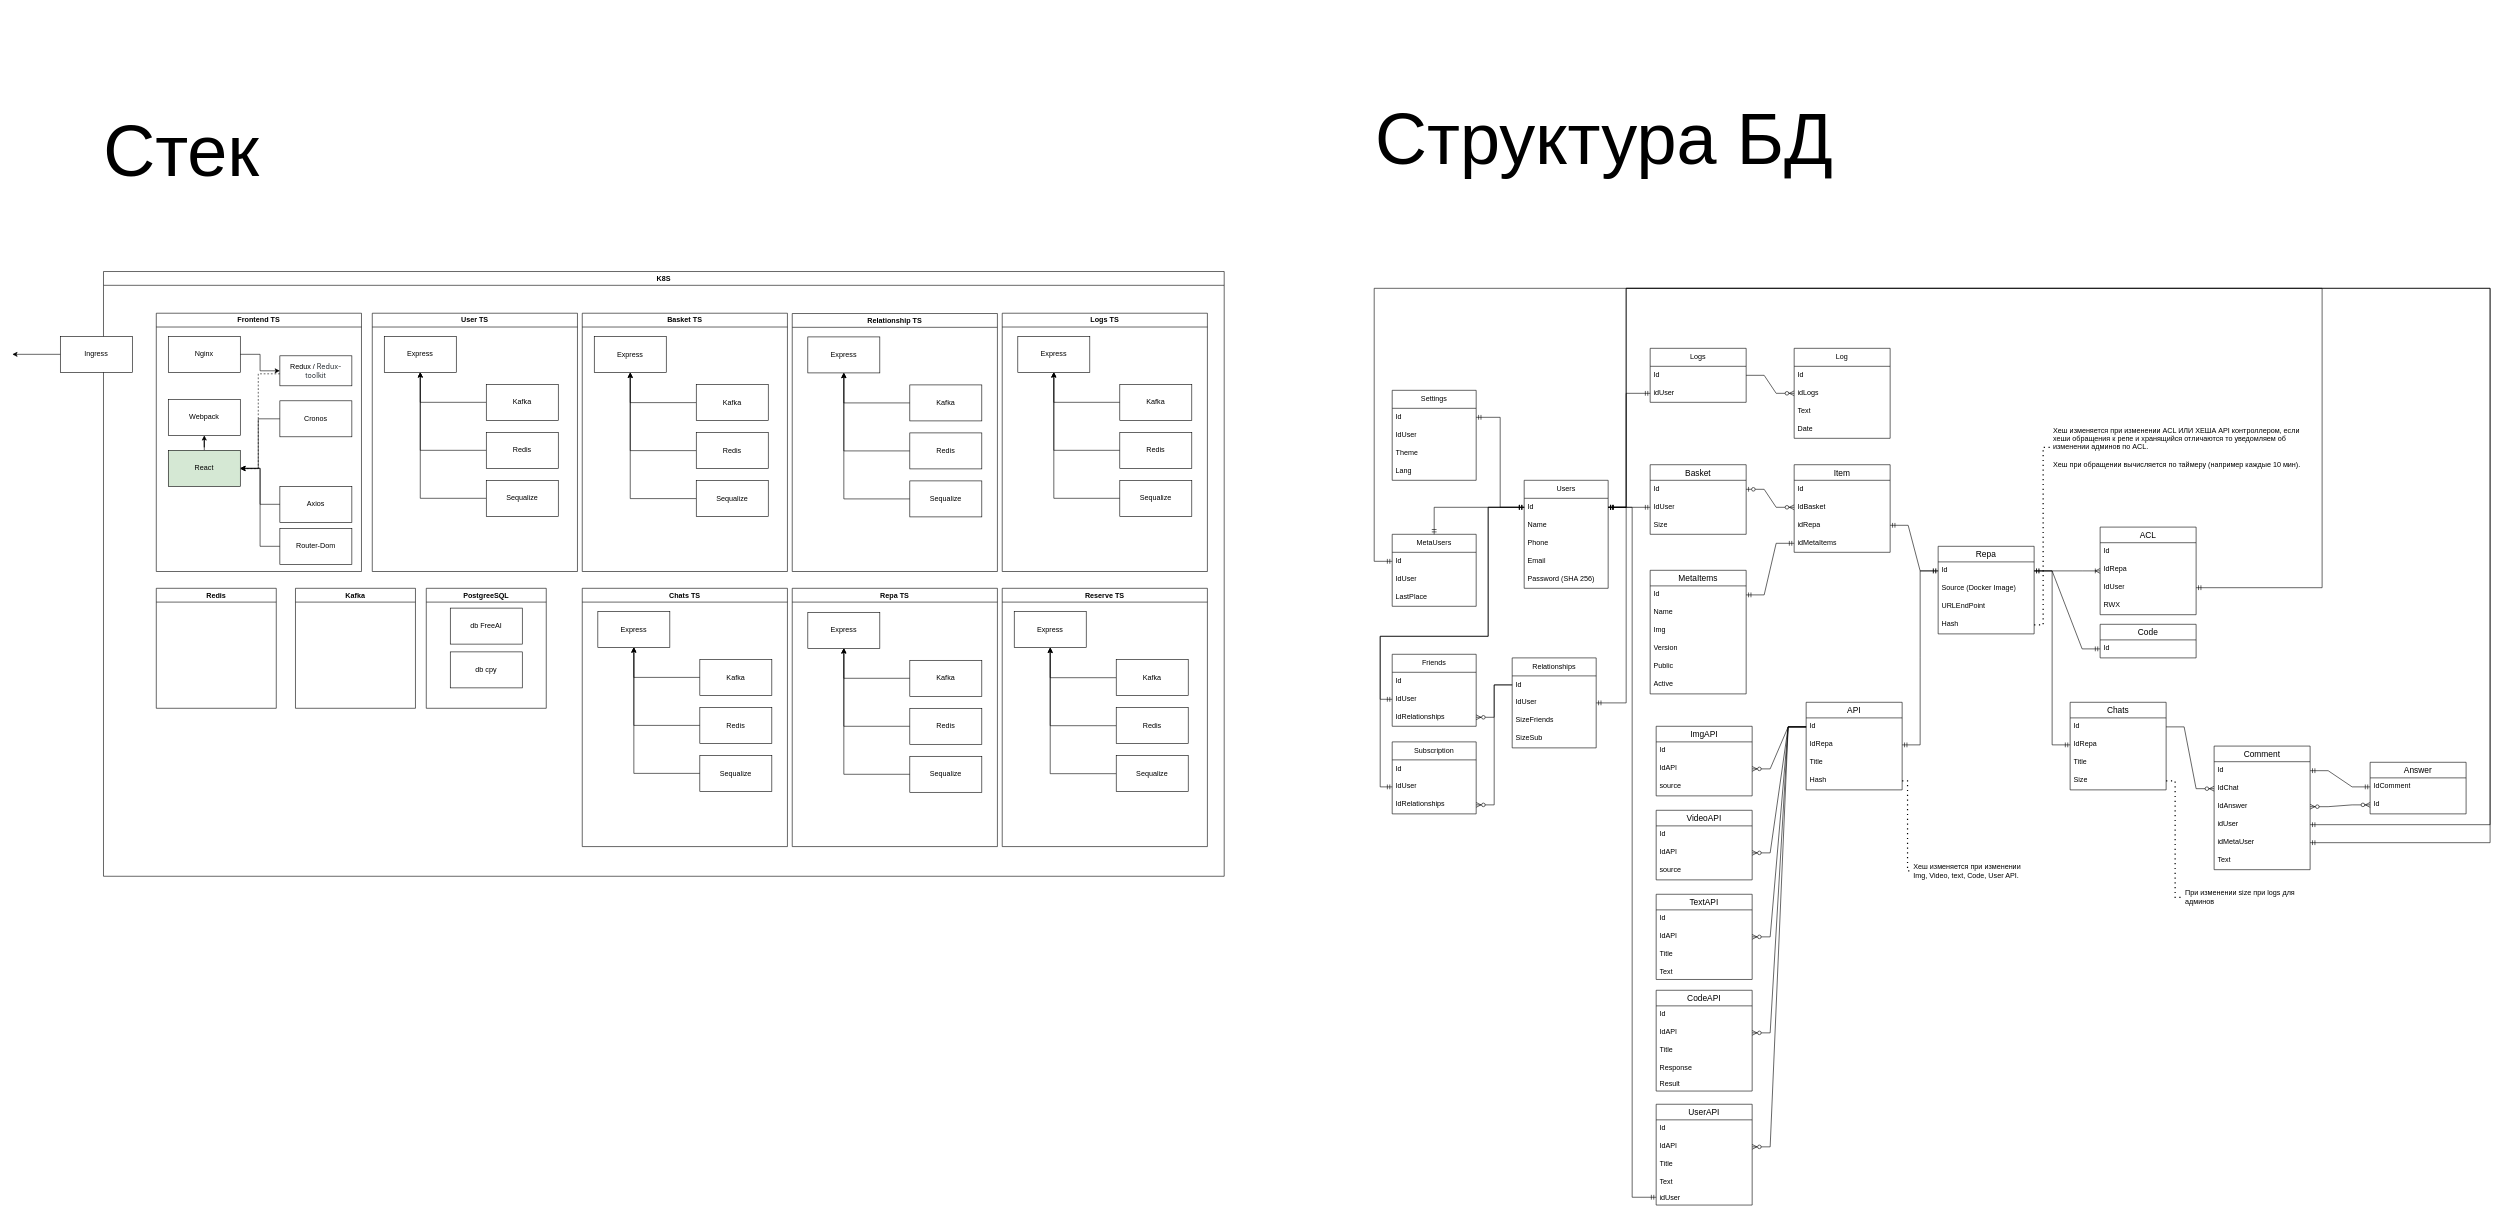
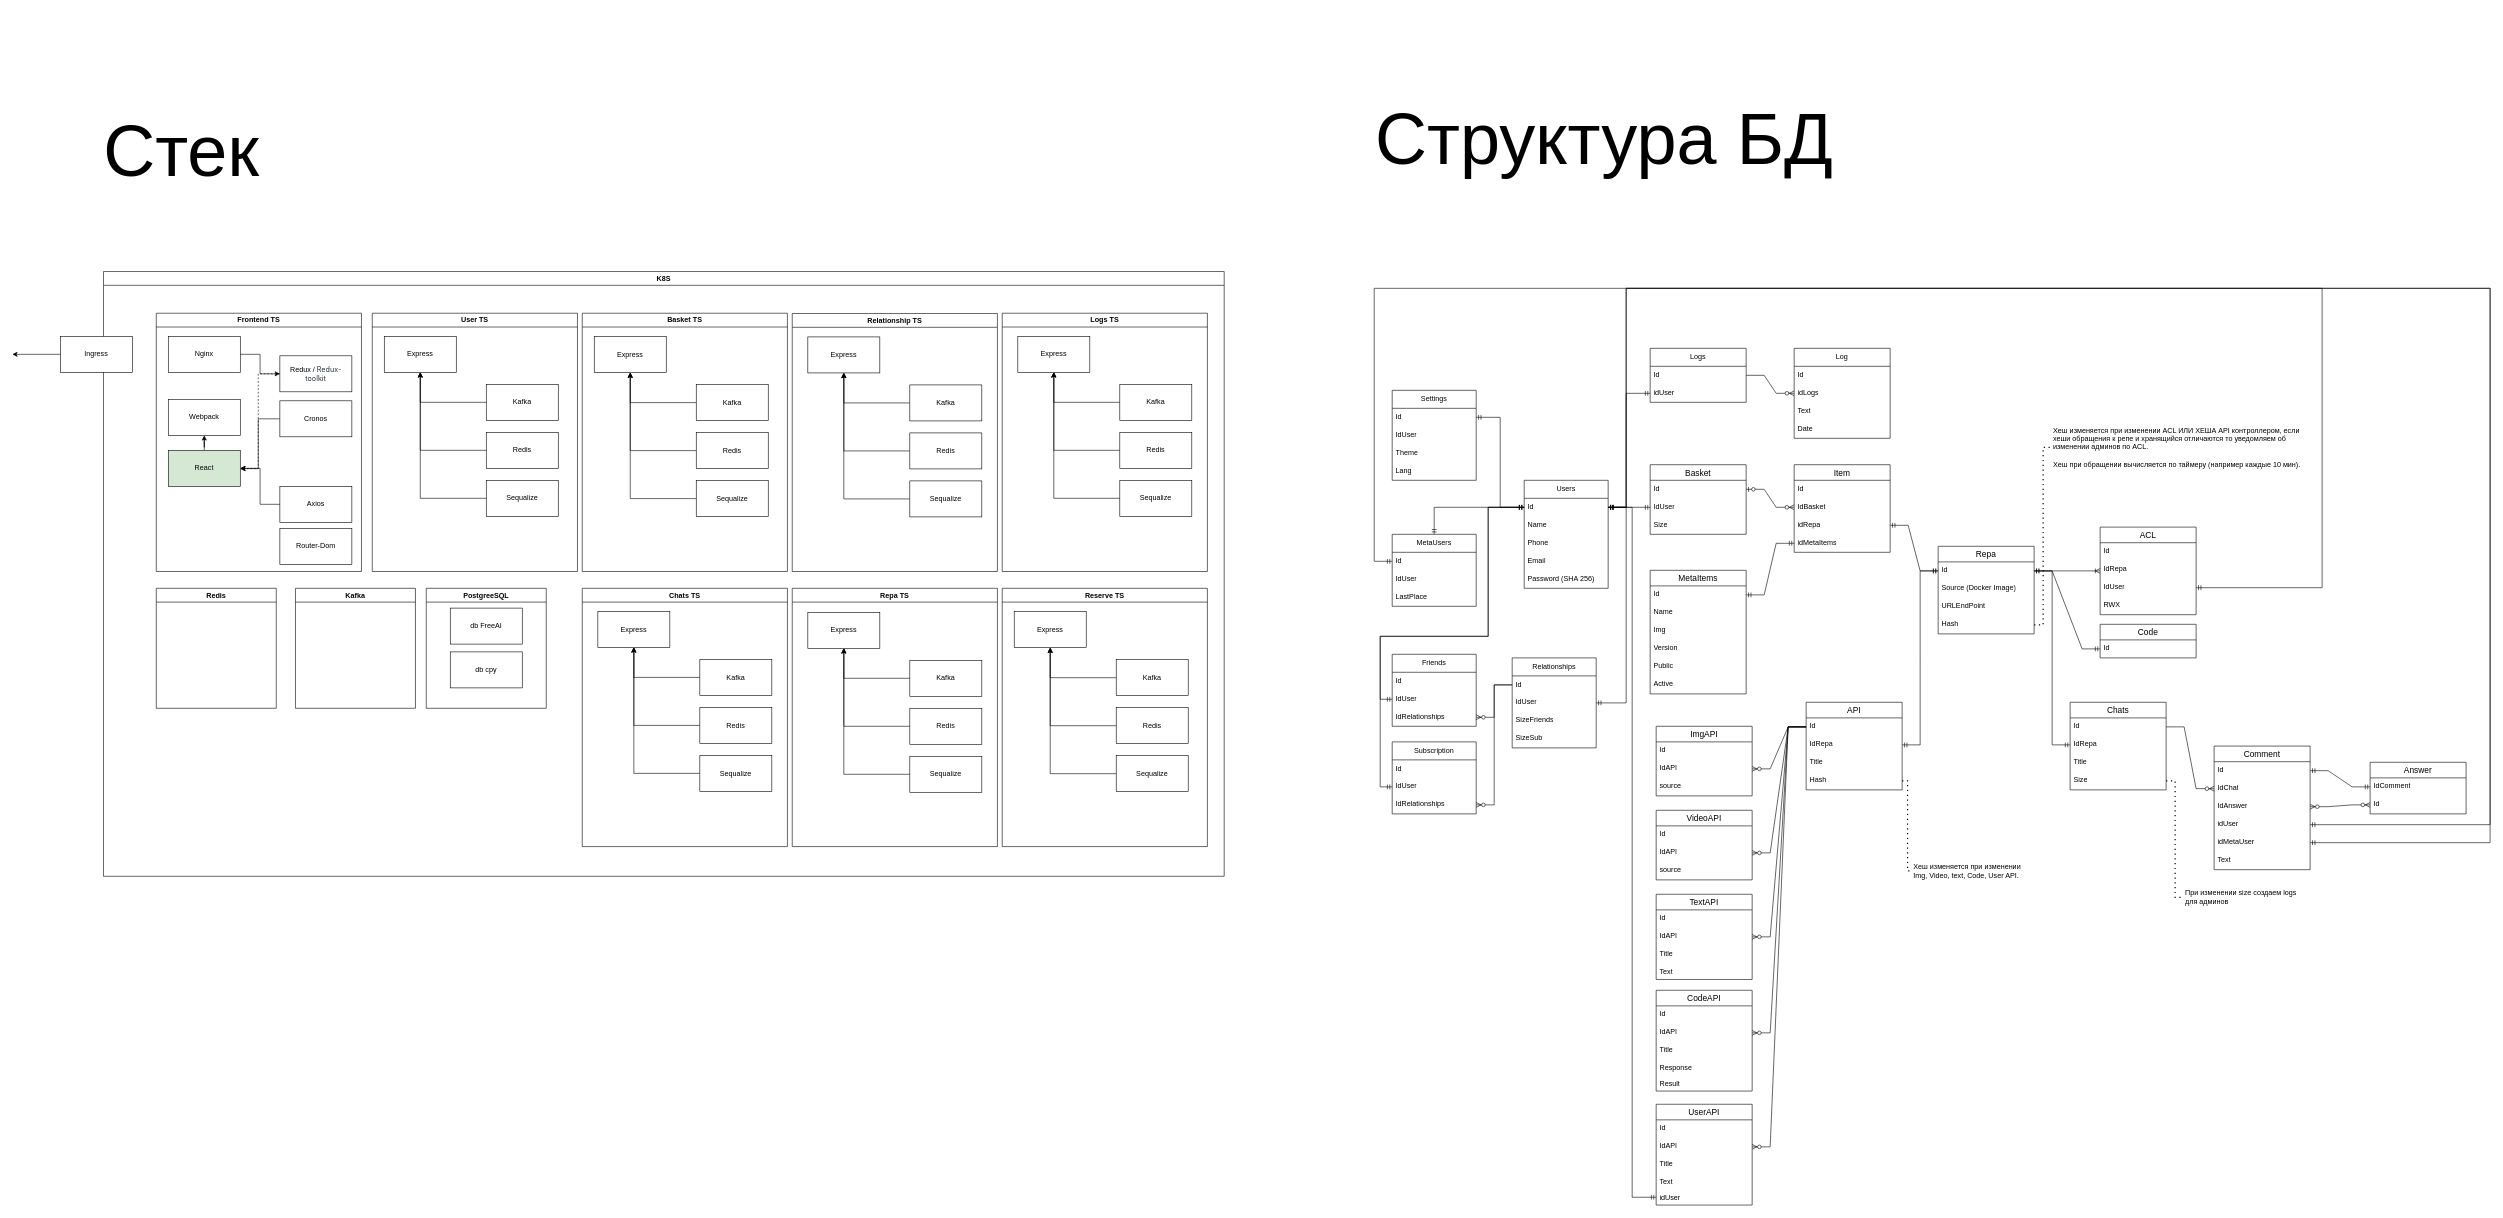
(316, 371) -> (316, 374)
(260, 536) -> none
(2242, 897) -> (2242, 897)
